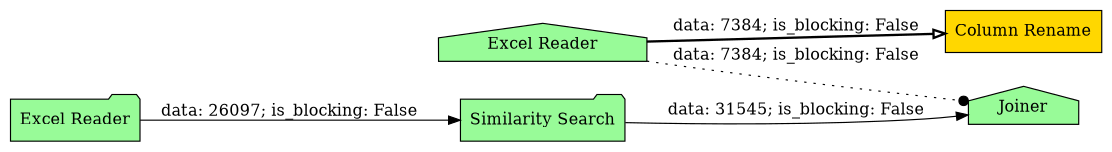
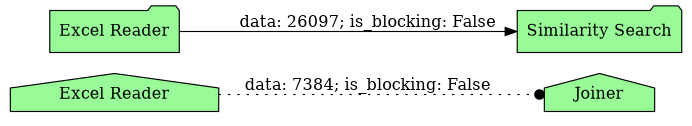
(1024, 32) -> none
(791, 124) -> none
